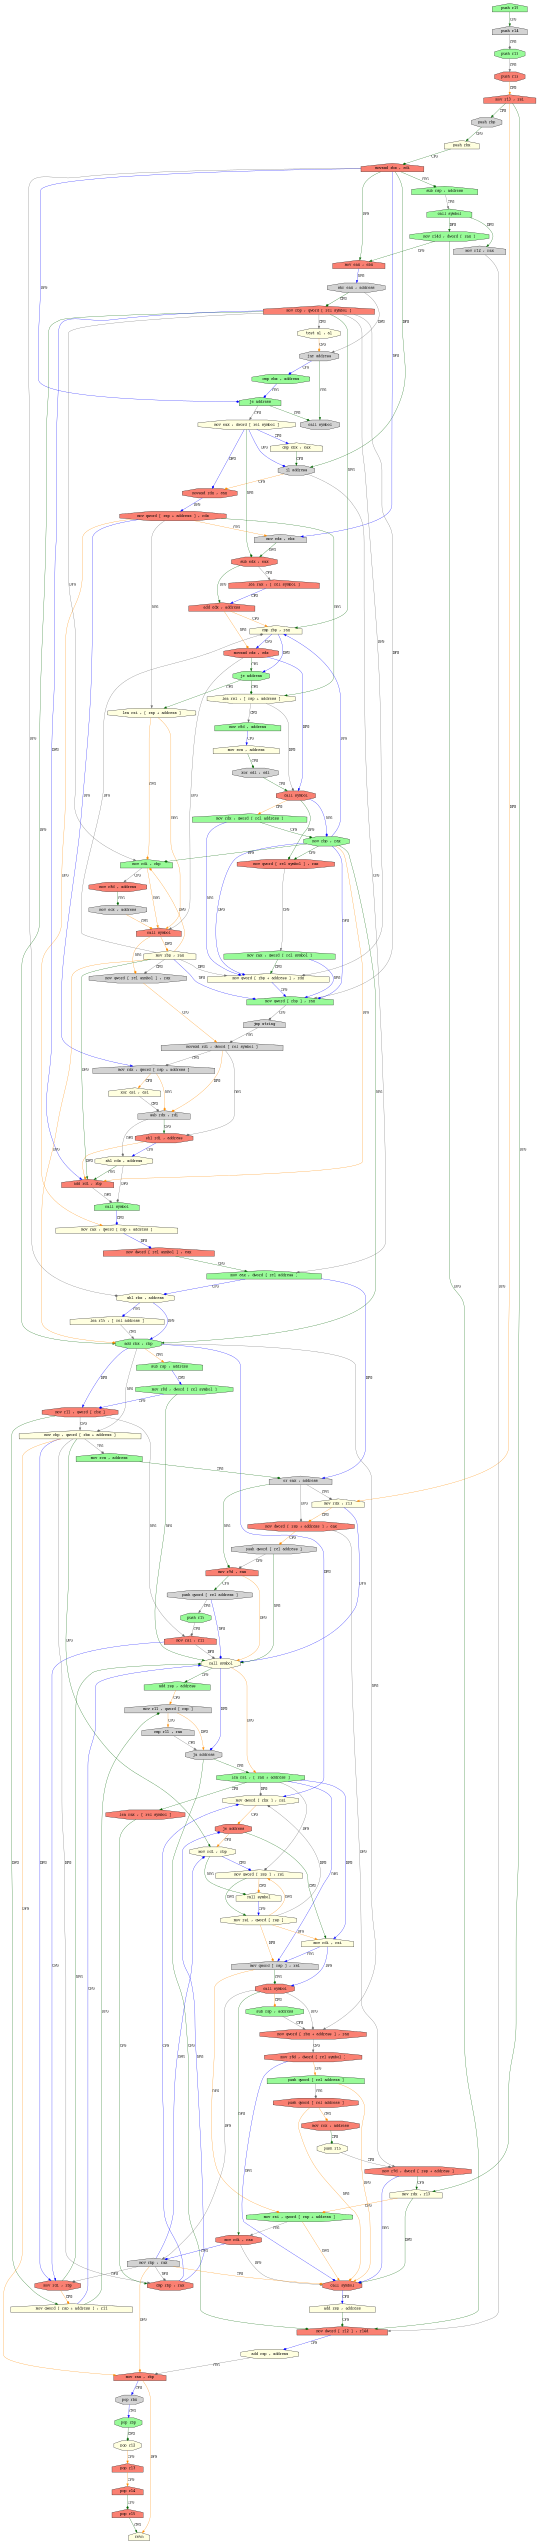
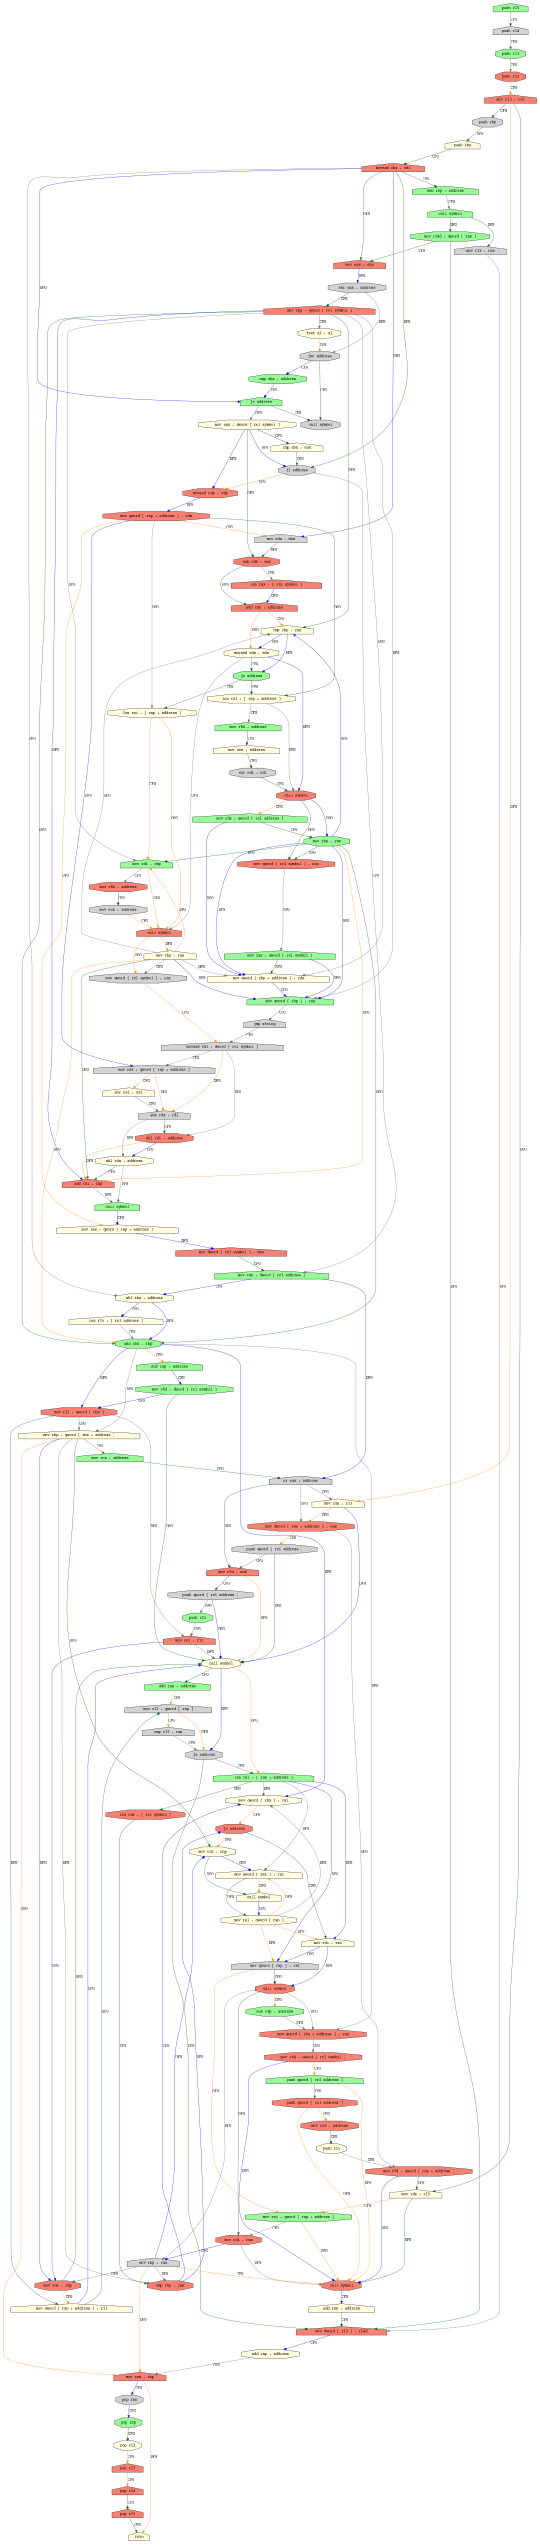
(251, 653) -> (251, 653)
(261, 1778) -> (264, 1778)
